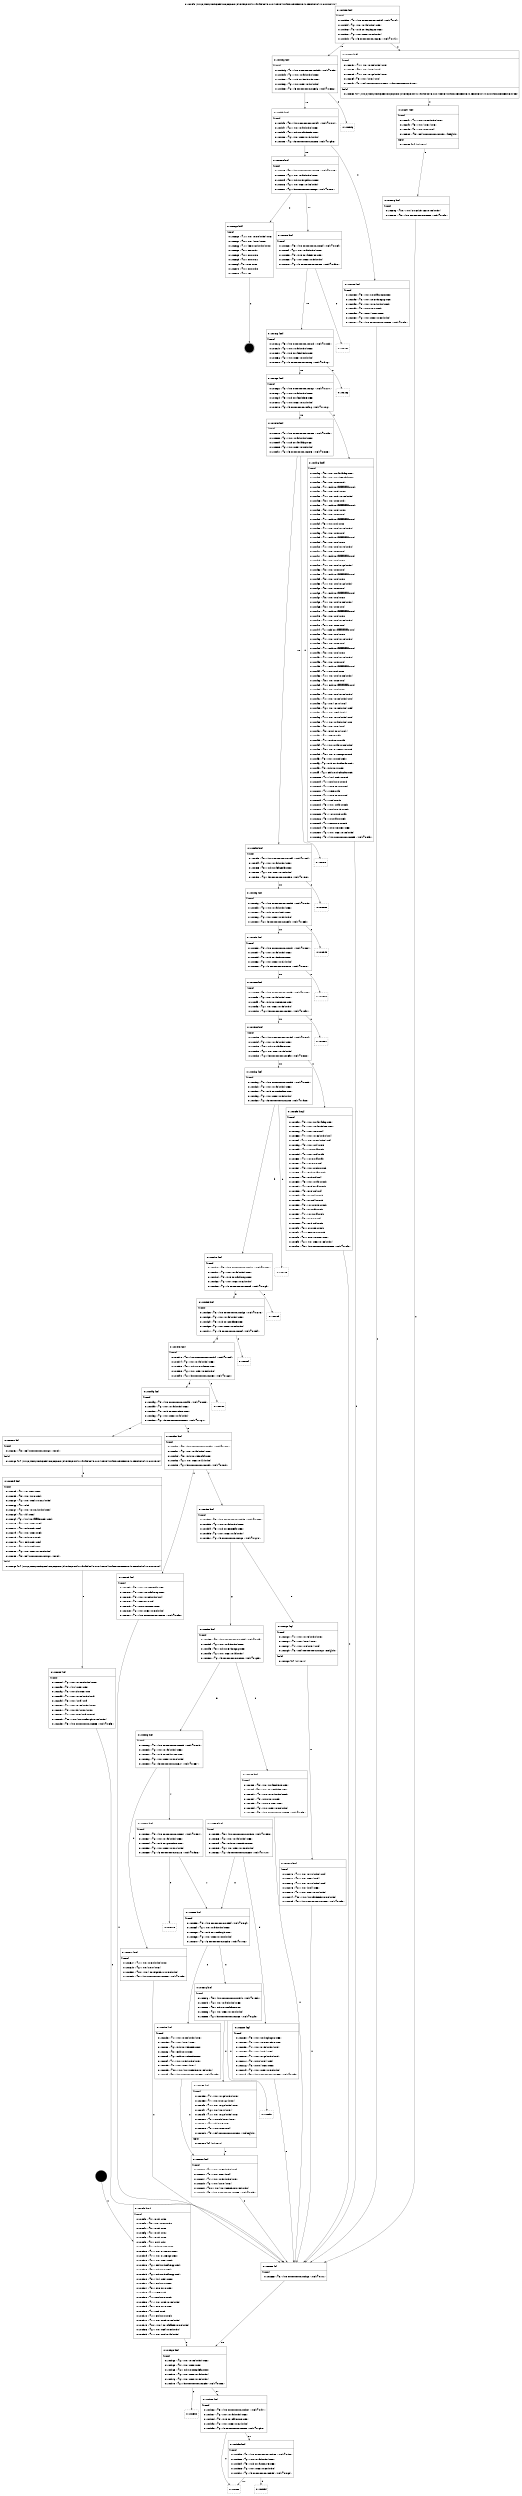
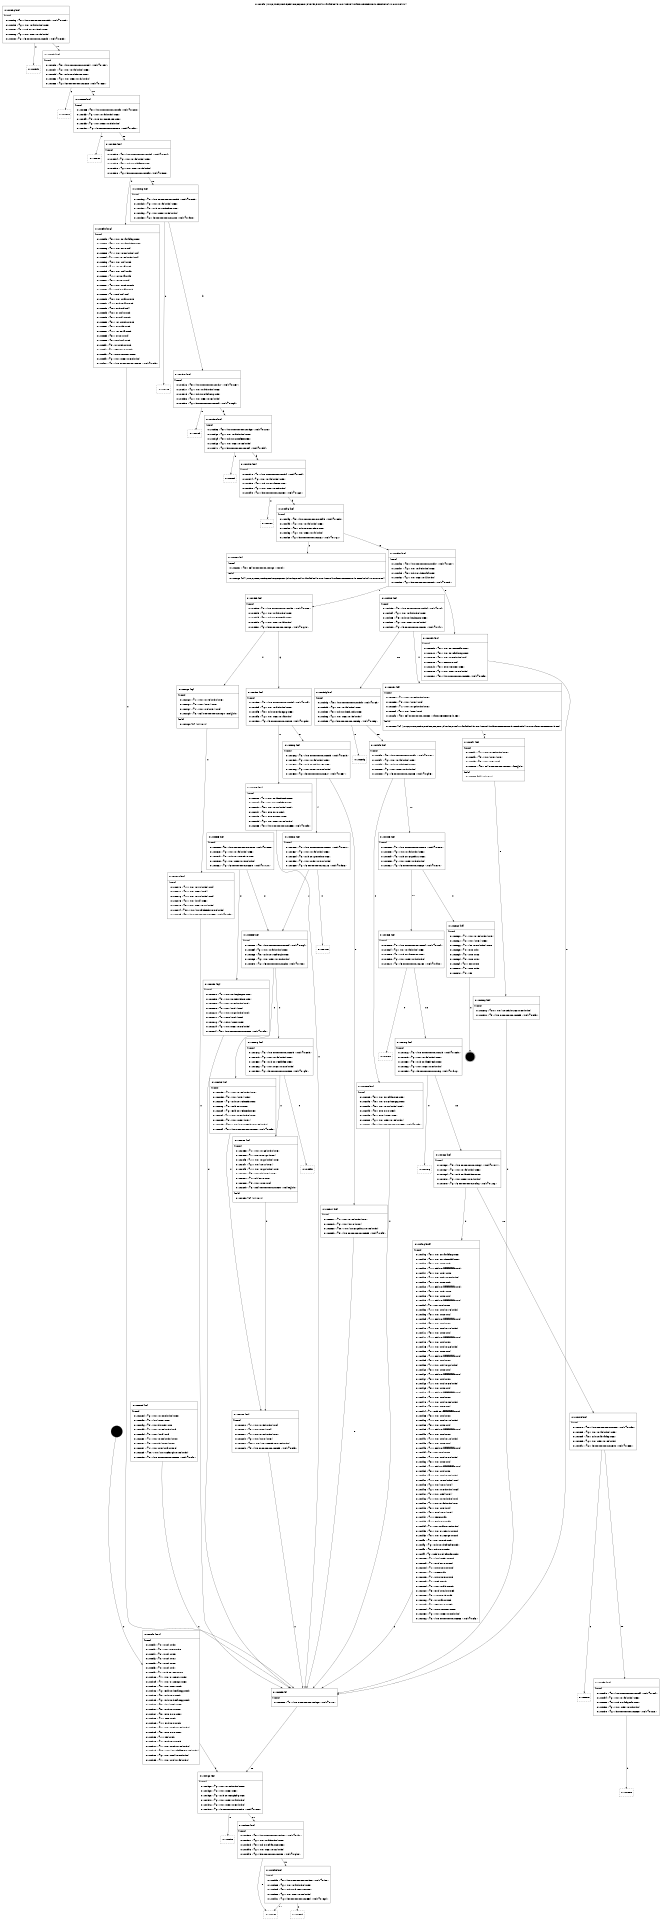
(278, 884) -> none
(82, 1524) -> none
